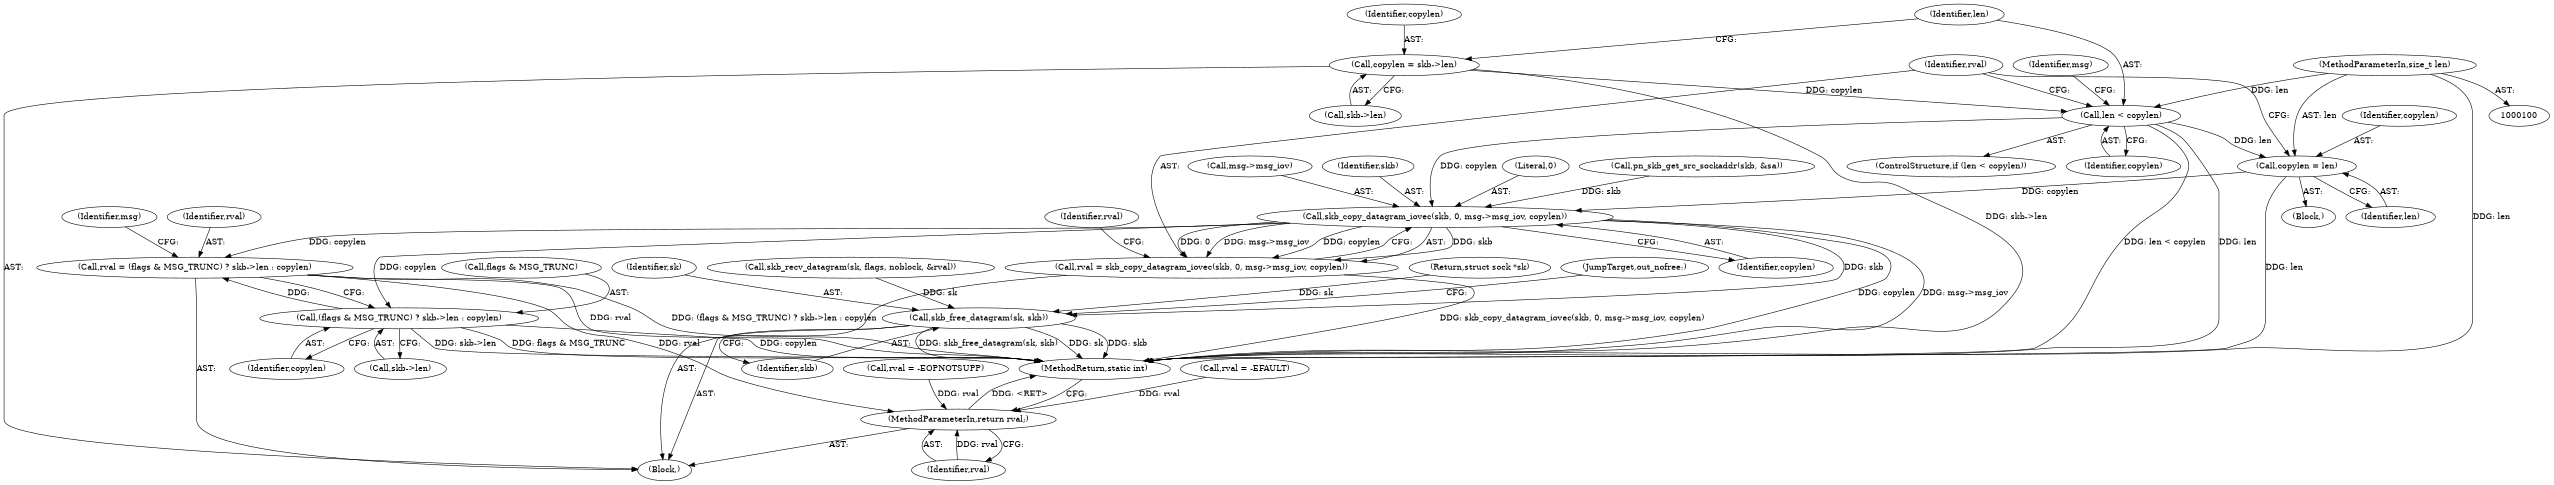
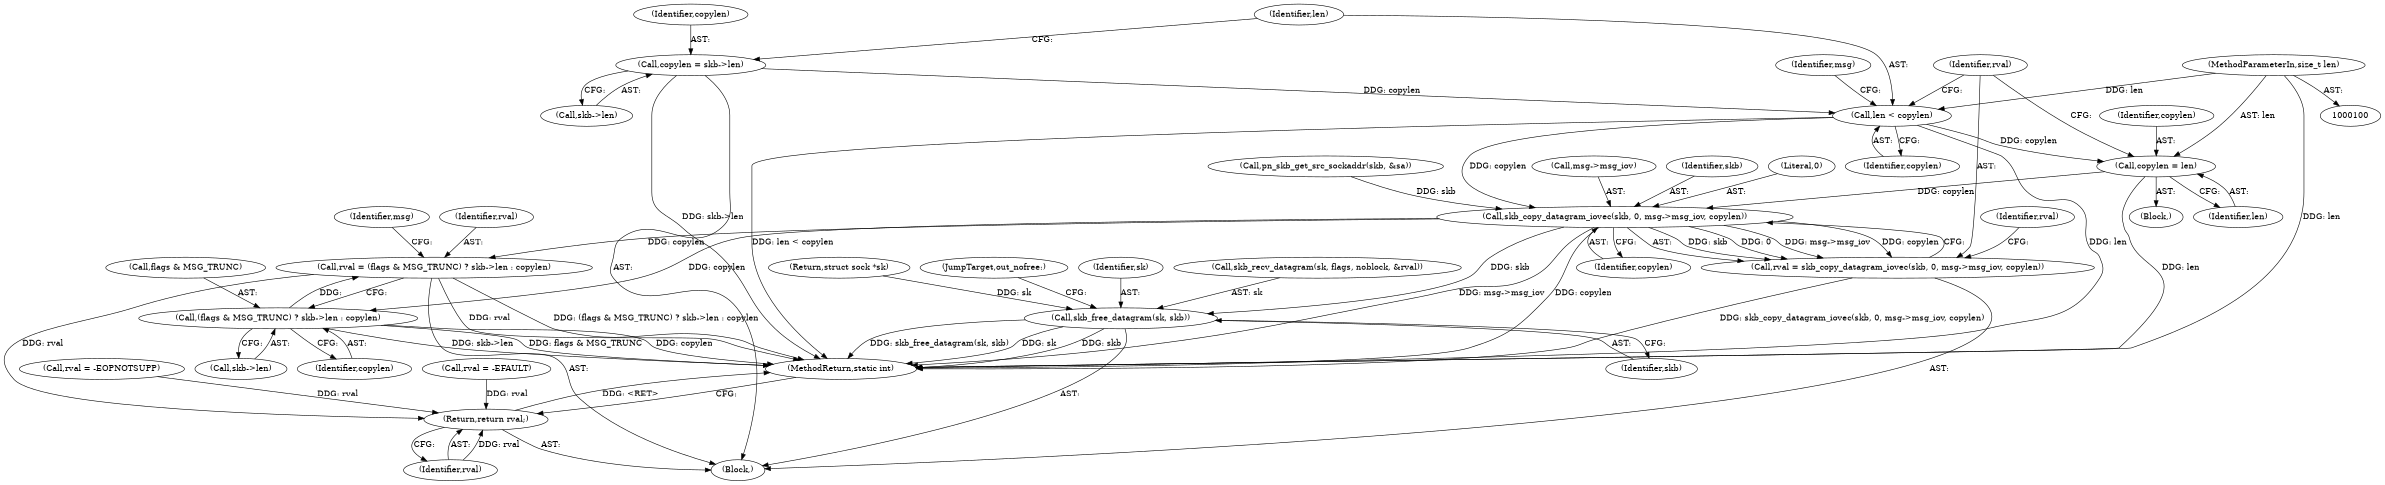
(2253, 141) -> (2029, 141)
(1951, 166) -> none
(940, 293) -> (1247, 293)
(958, 420) -> (486, 420)
